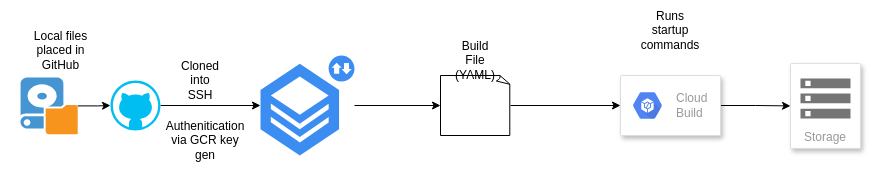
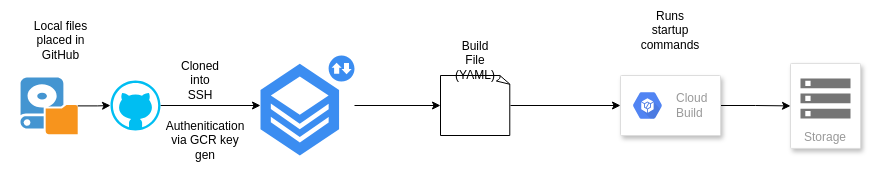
(61, 51) -> (61, 41)
